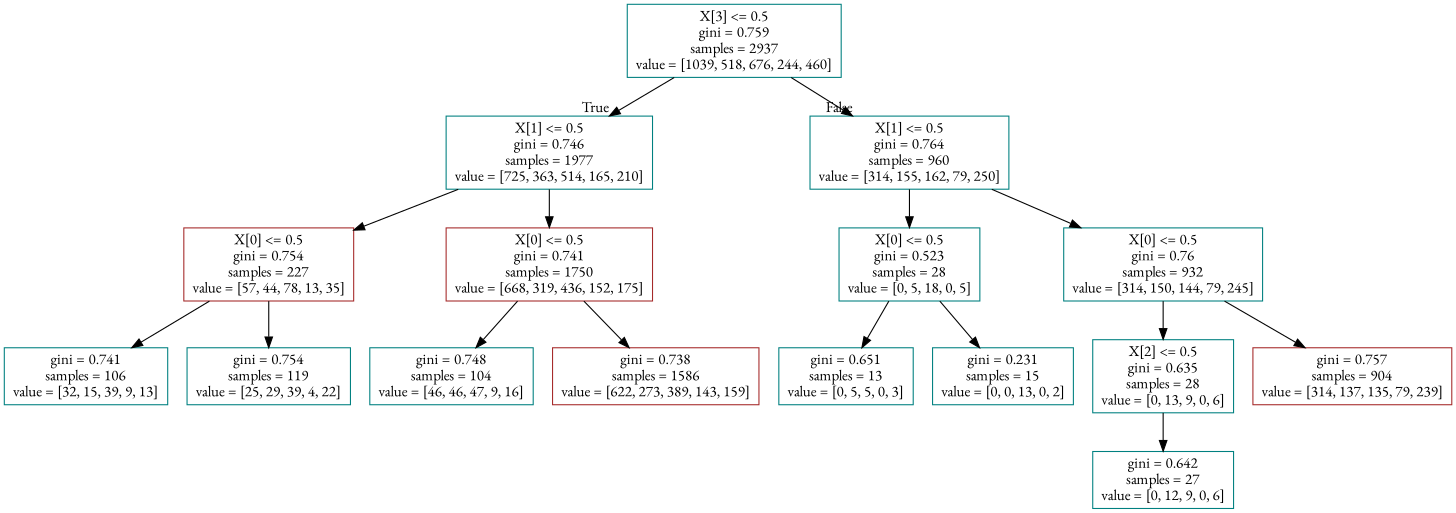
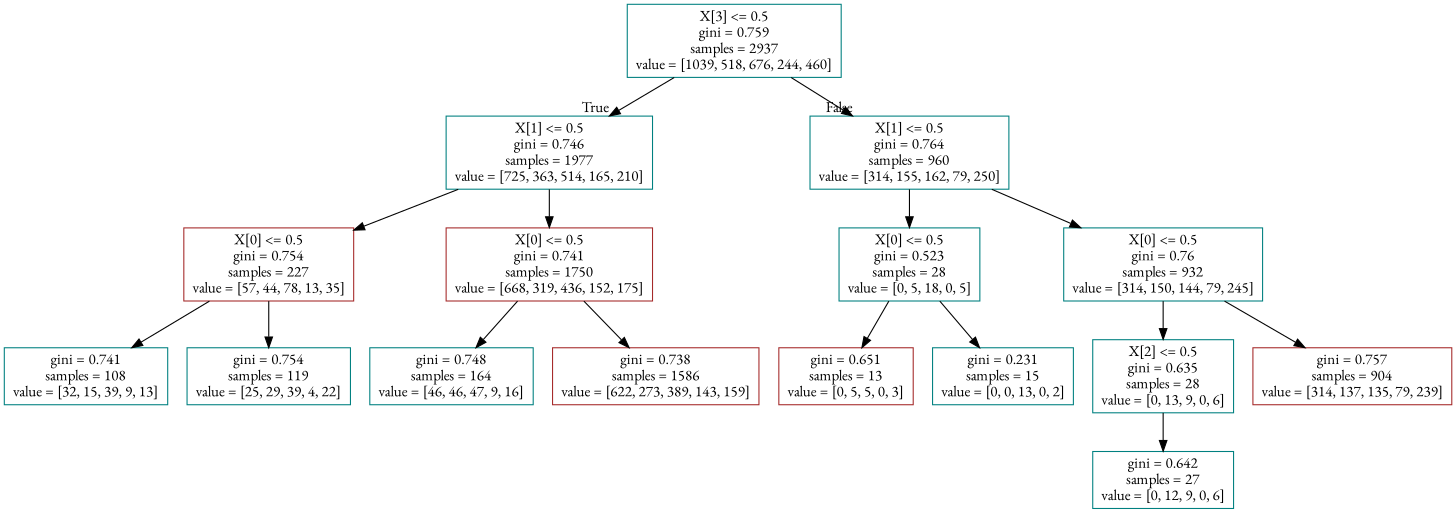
(86, 376) -> (86, 376)
(452, 376) -> (452, 376)
(846, 376) -> (846, 376)
